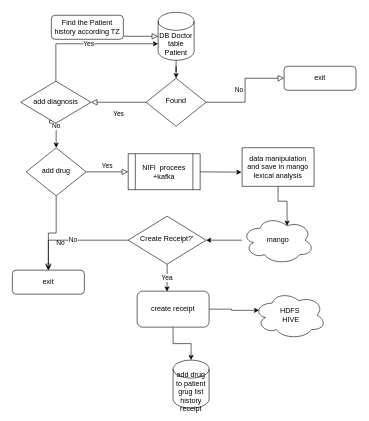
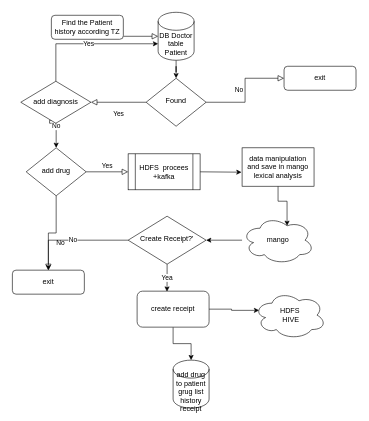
(164, 172) -> (164, 172)
